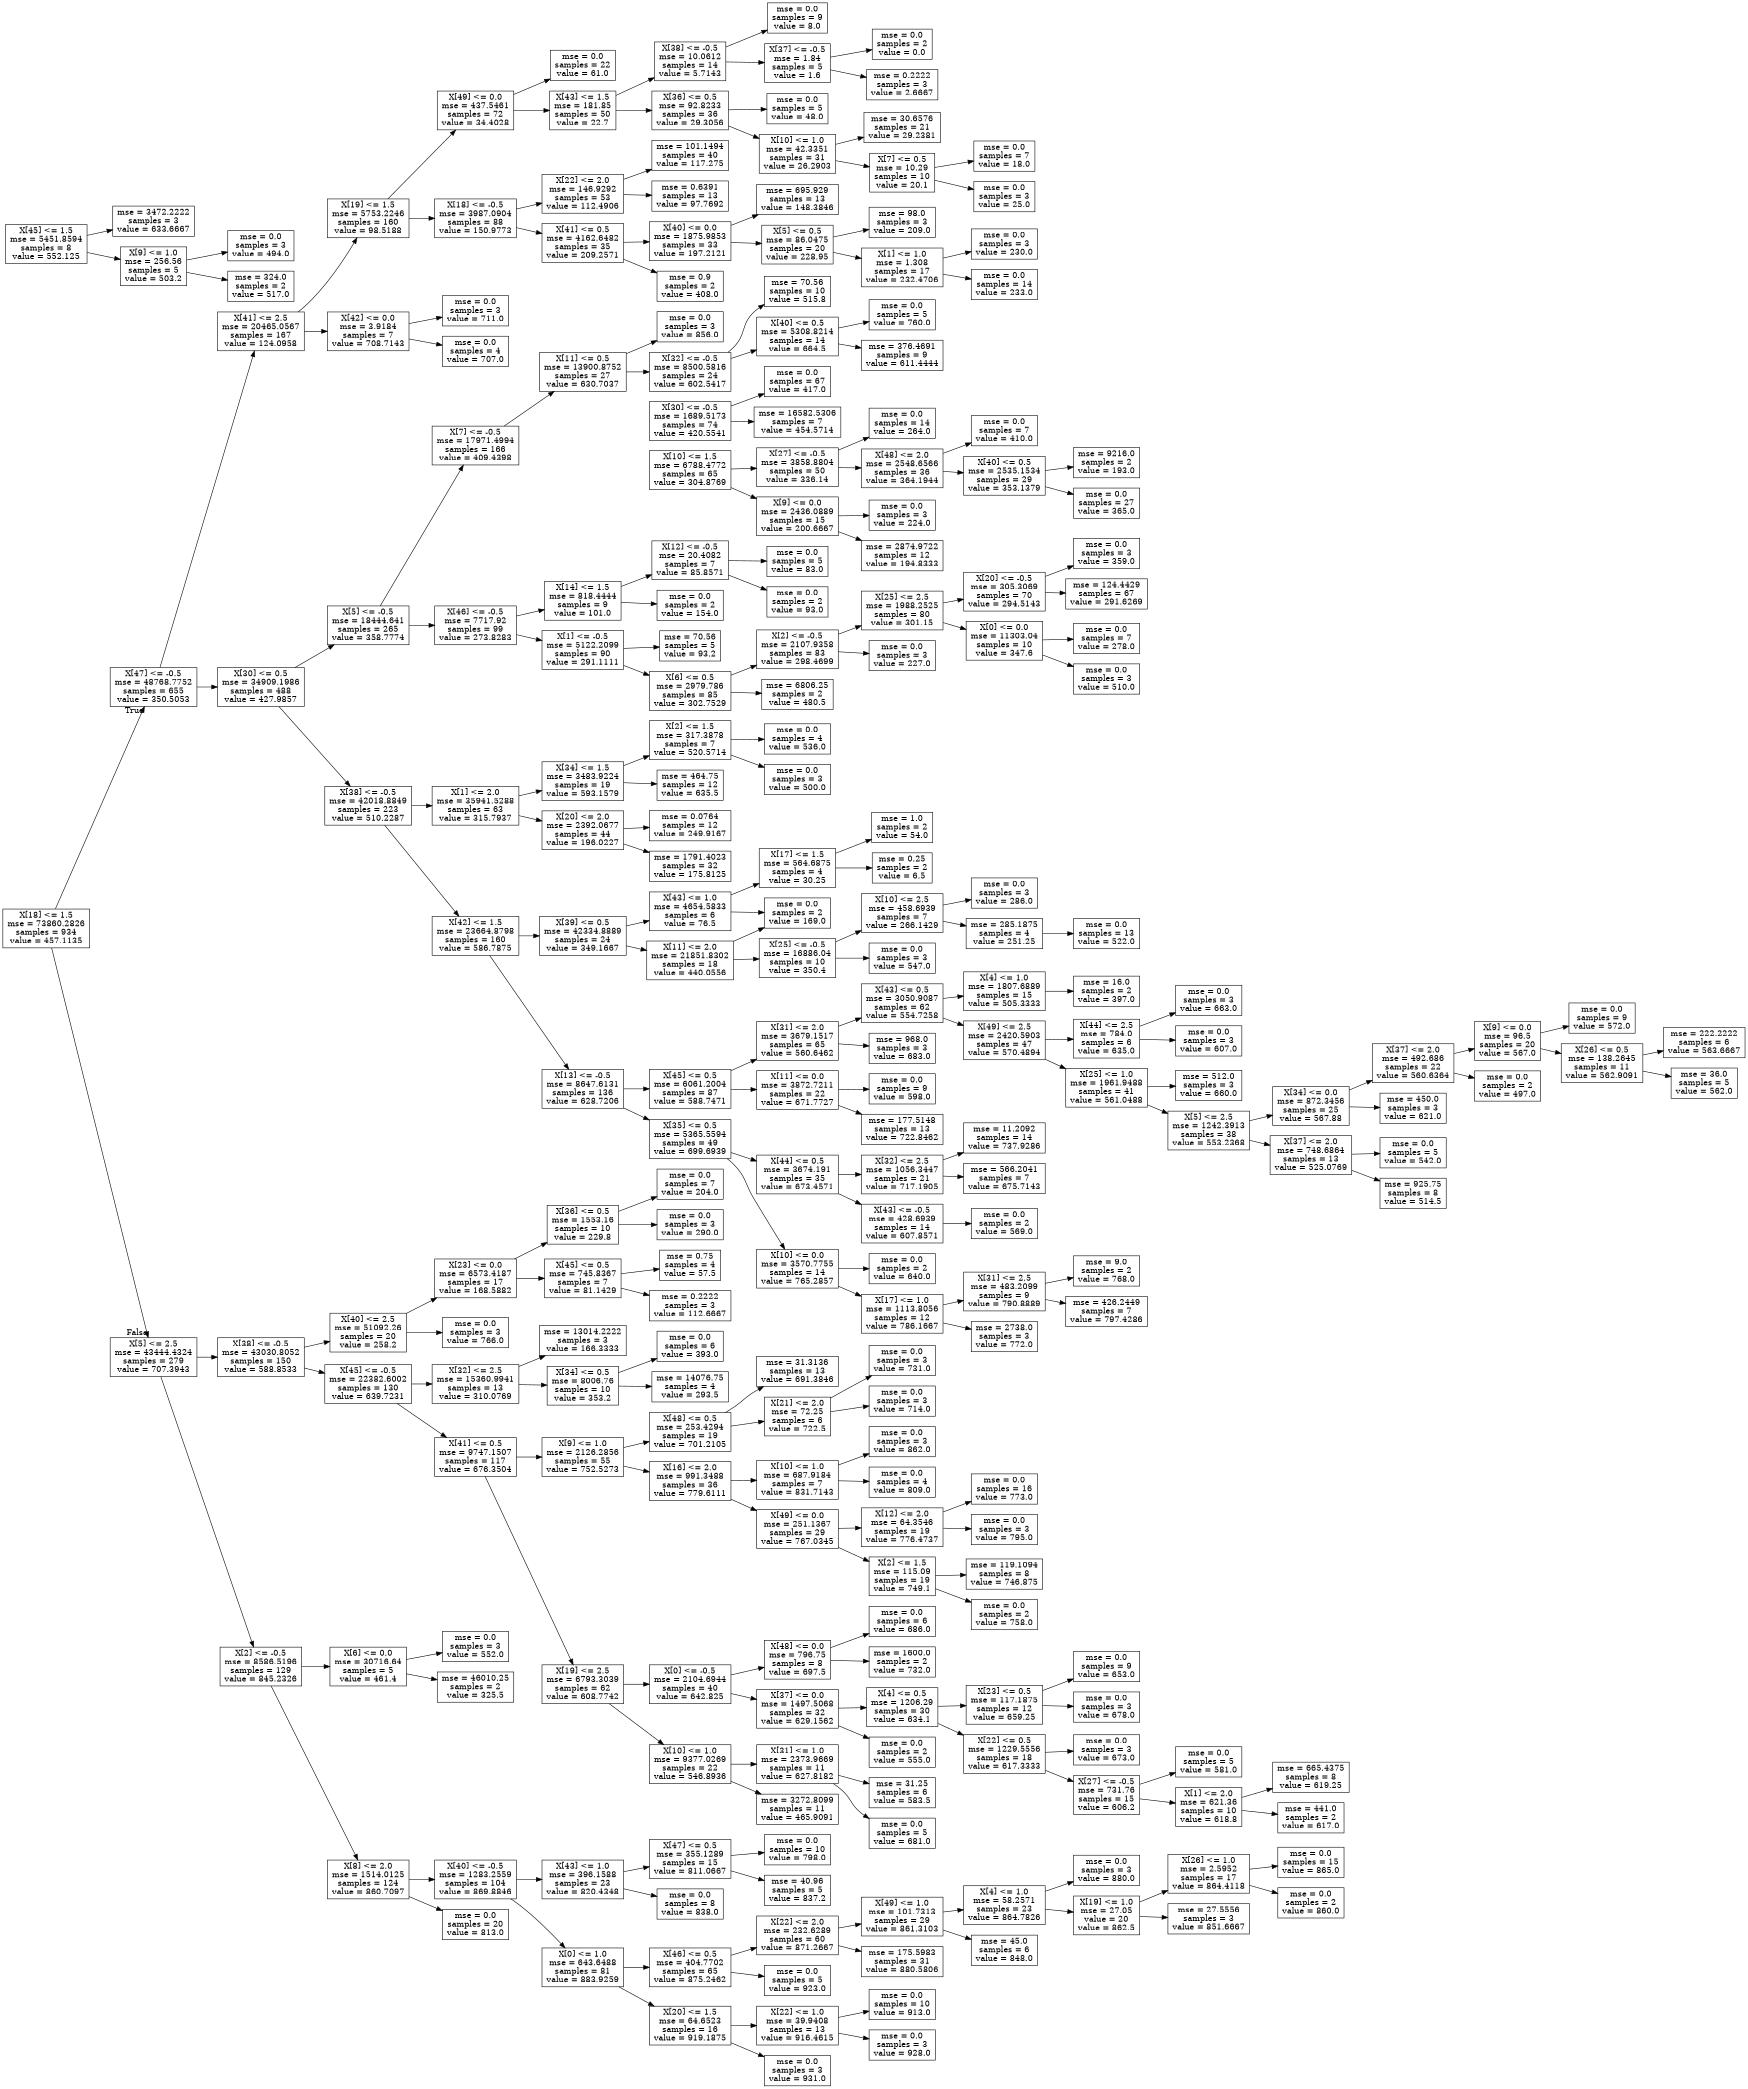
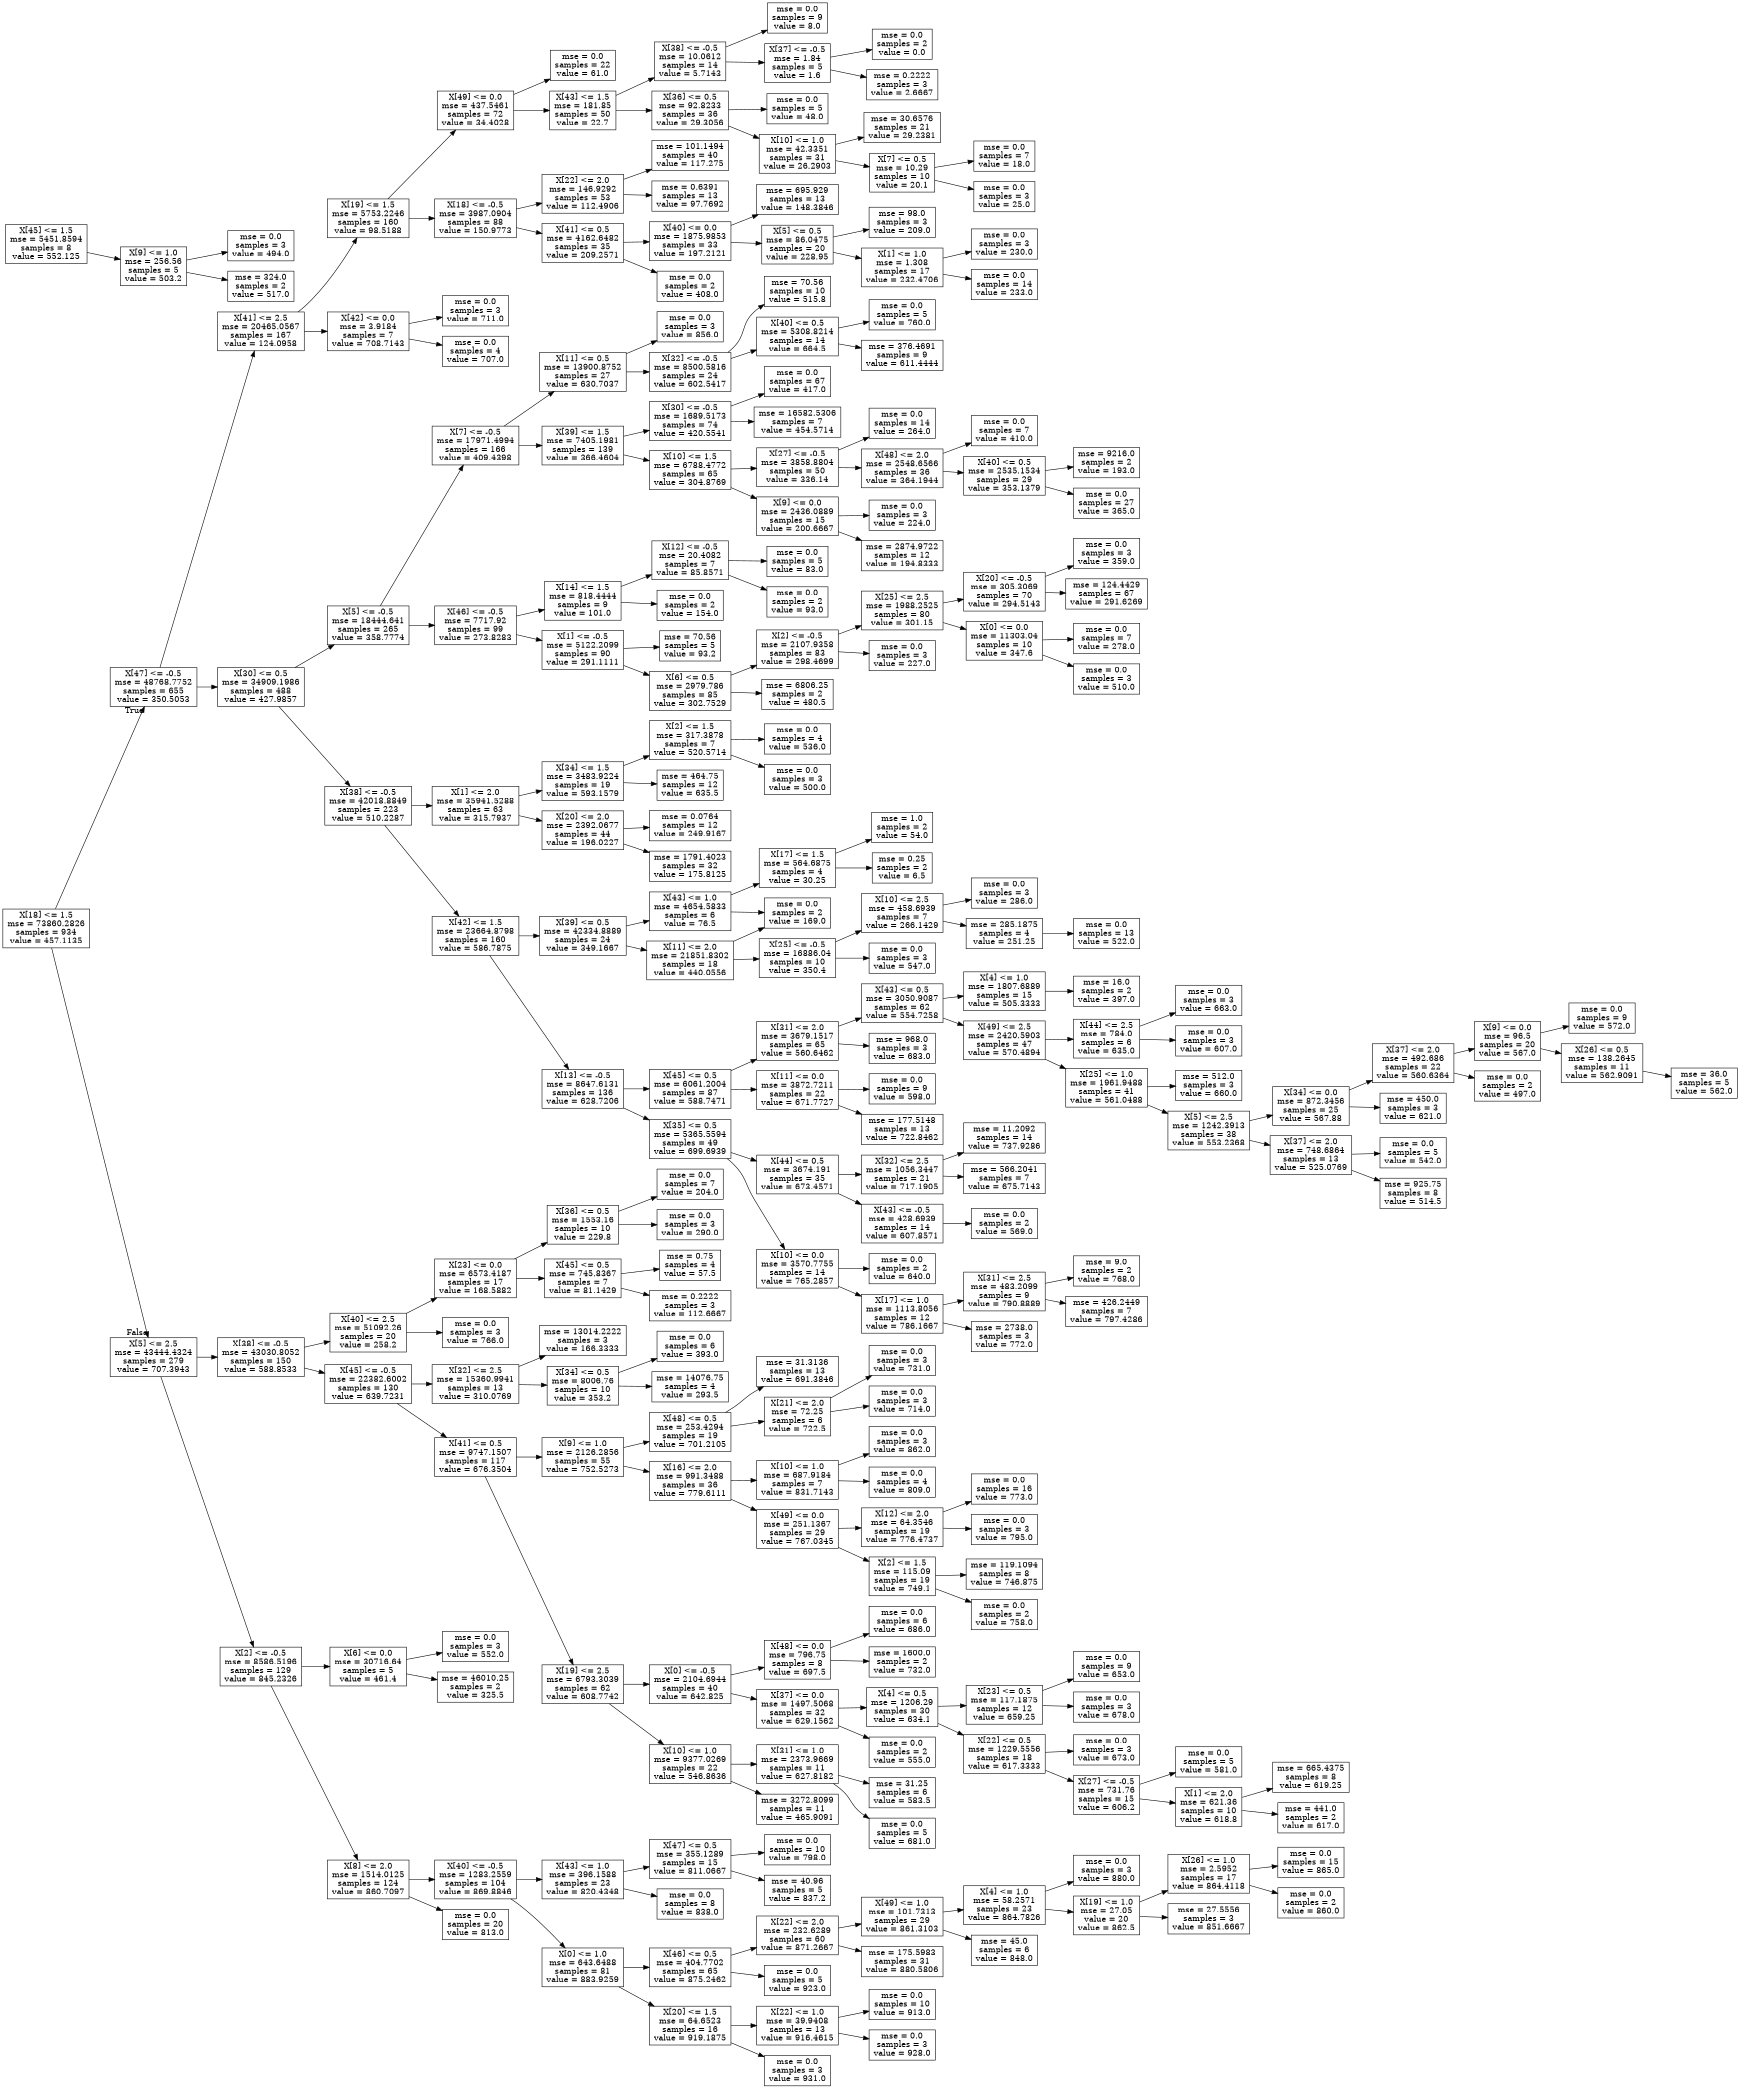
(154, 221) -> none
(690, 286) -> (690, 286)
none -> (583, 446)
(1704, 1043) -> none
(690, 1764) -> (690, 1764)
